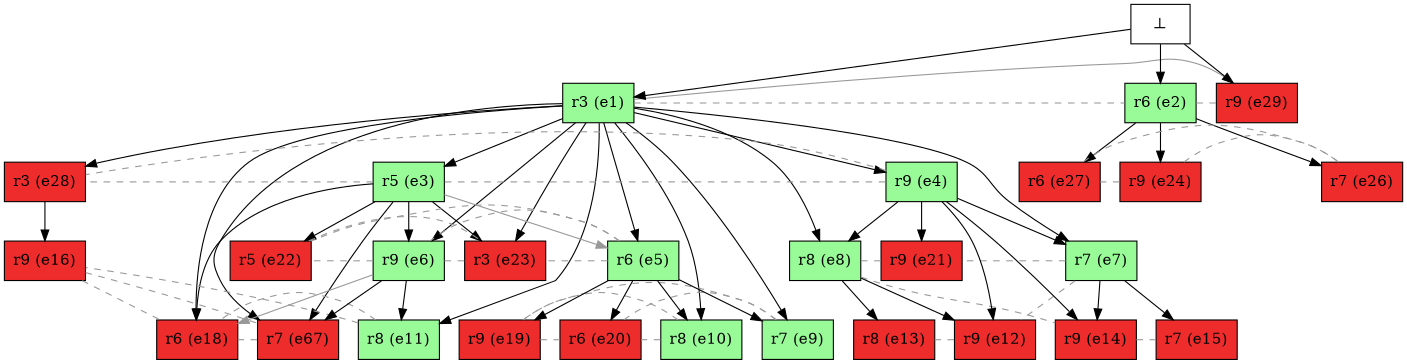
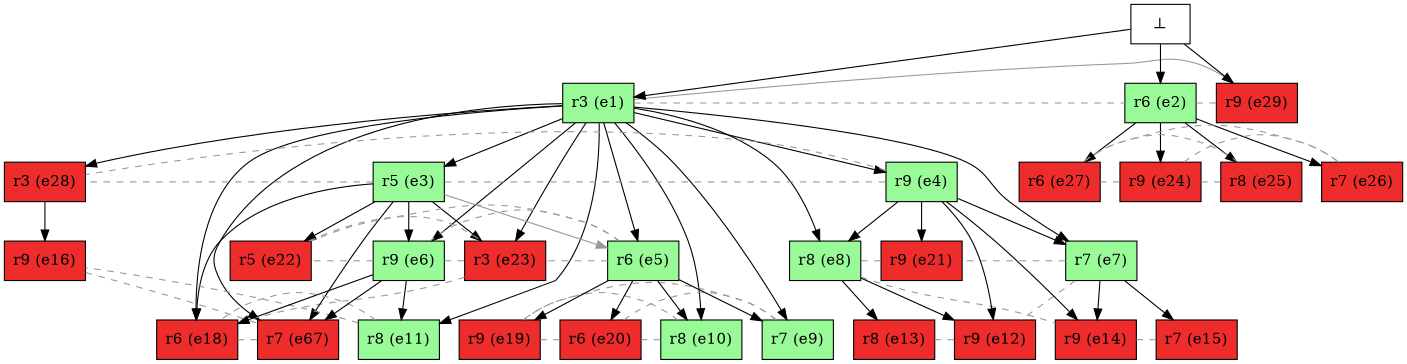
none -> (1261, 182)
(121, 300) -> (369, 298)
(301, 301) -> (301, 301)
